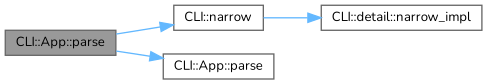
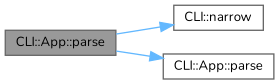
(402, 18) -> none
